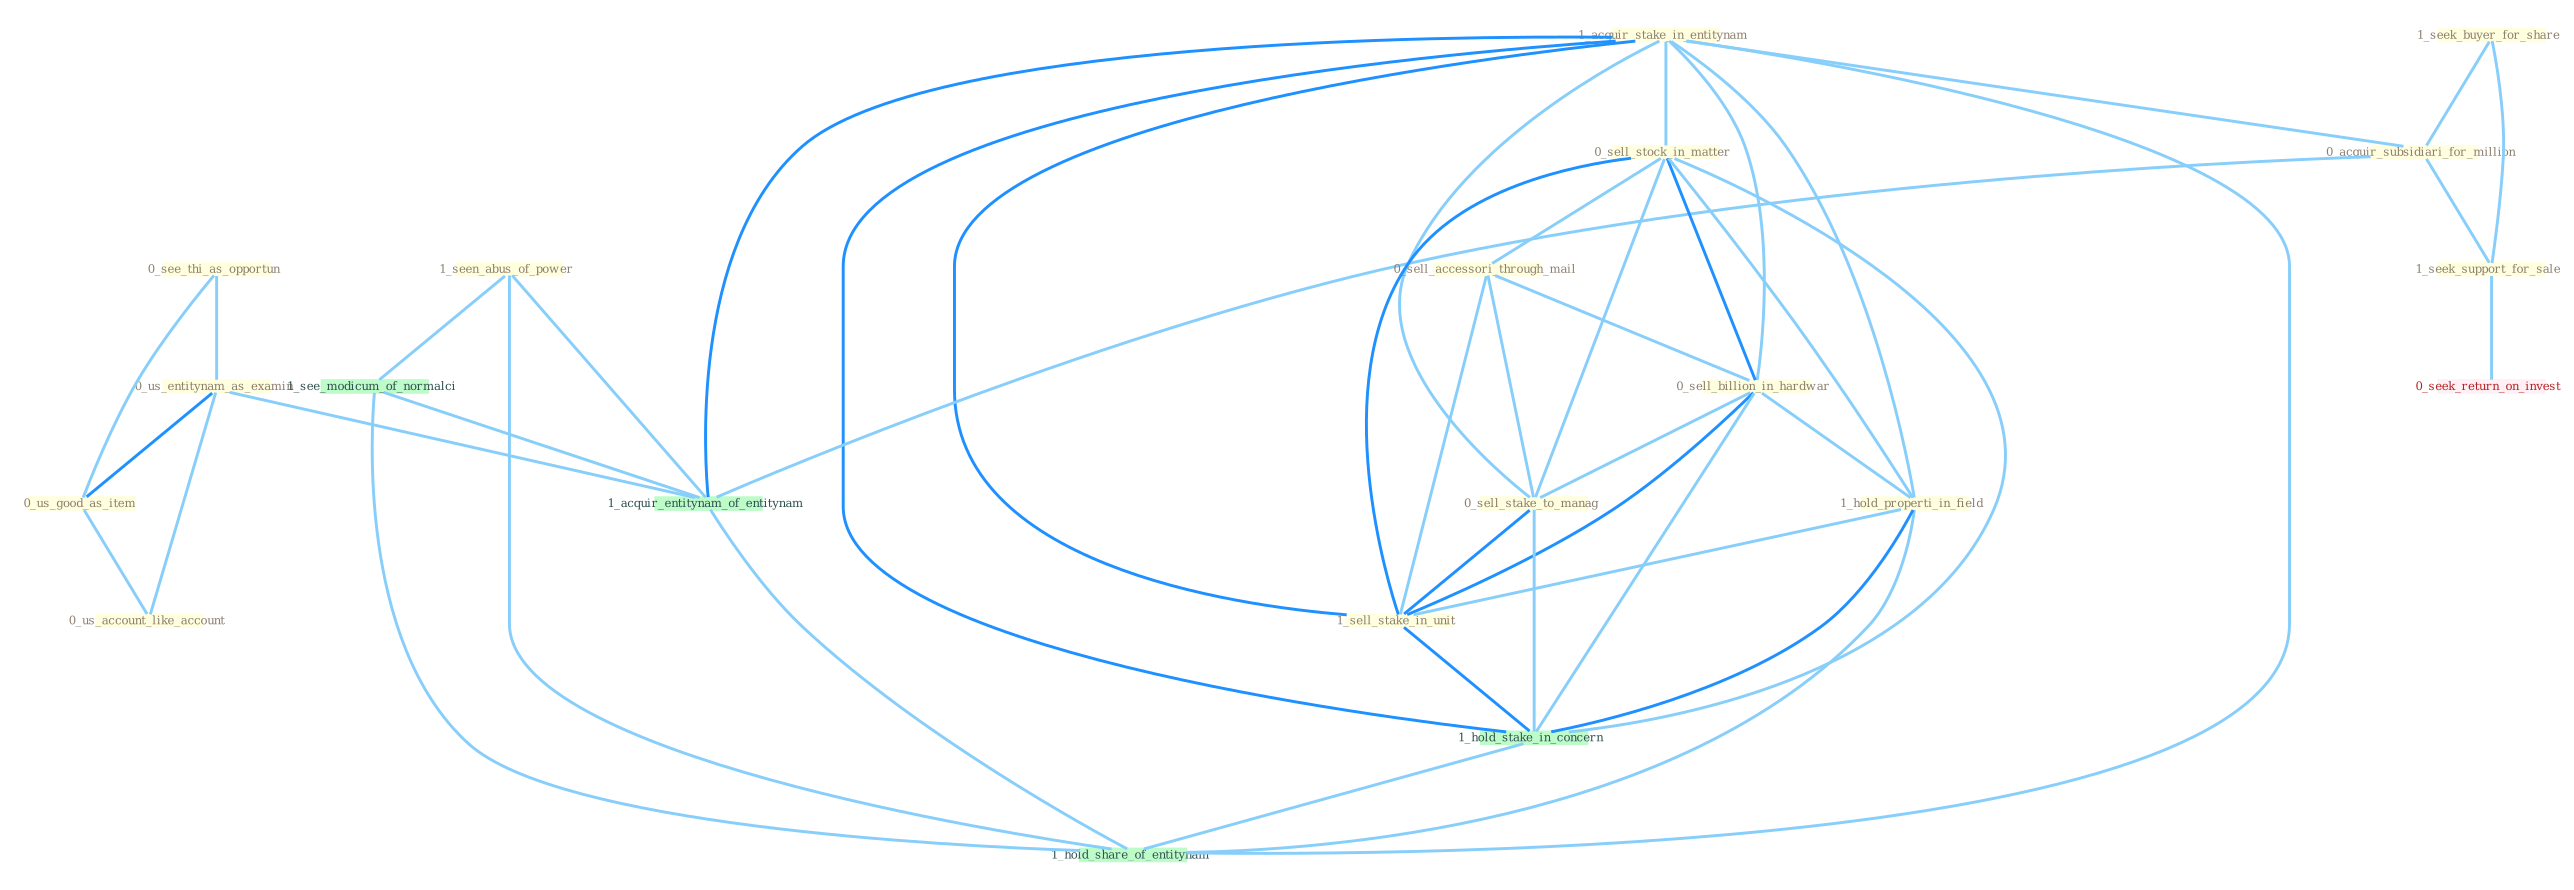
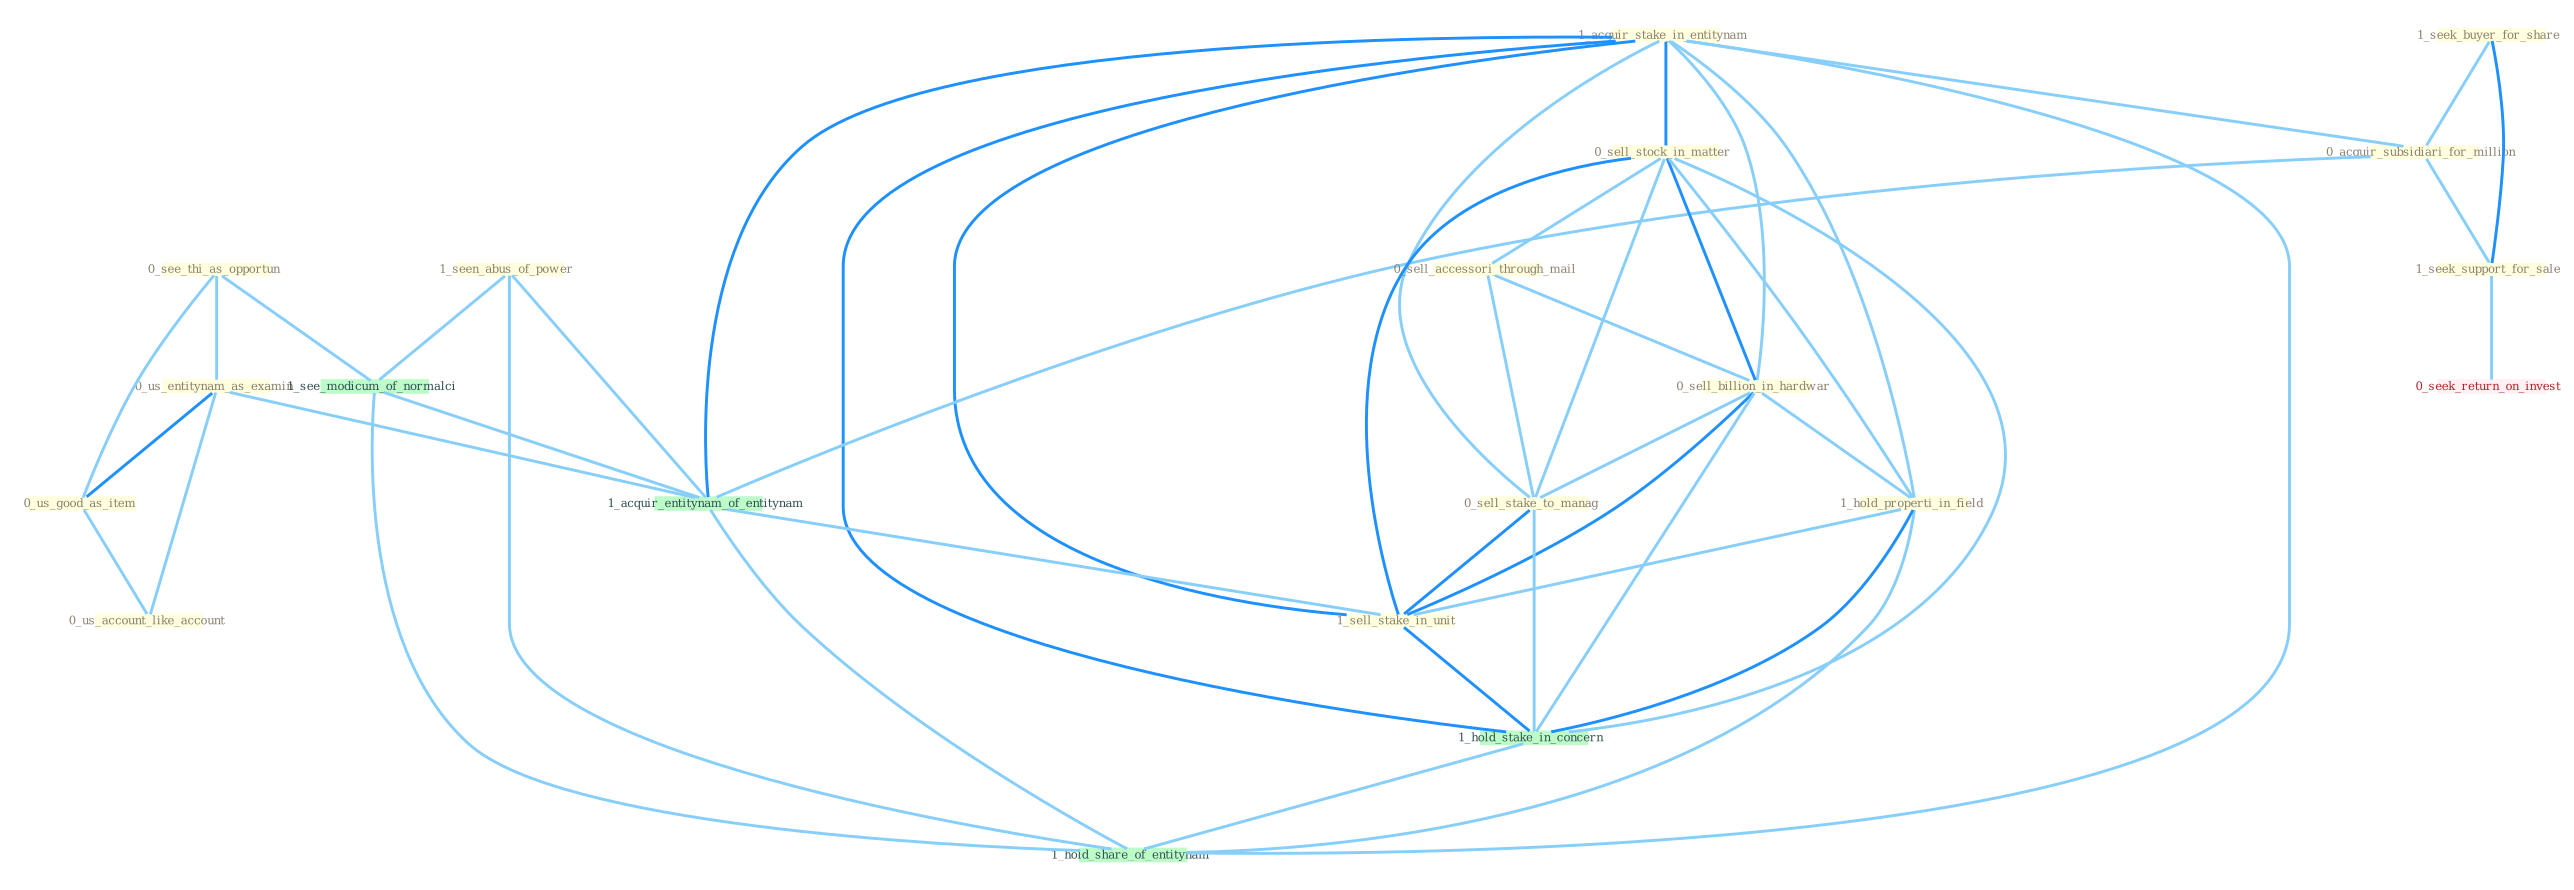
(1666, 94) -> (1666, 94)
(2503, 152) -> (2503, 152)
none -> (296, 328)
(1443, 445) -> (1054, 562)
